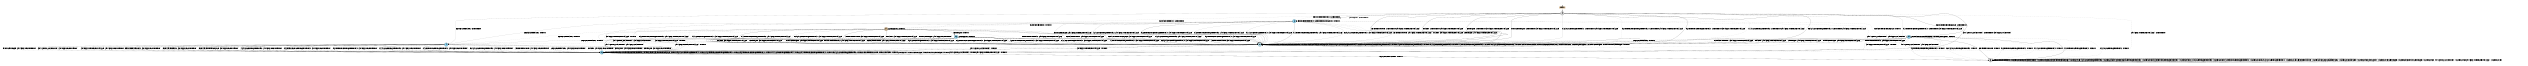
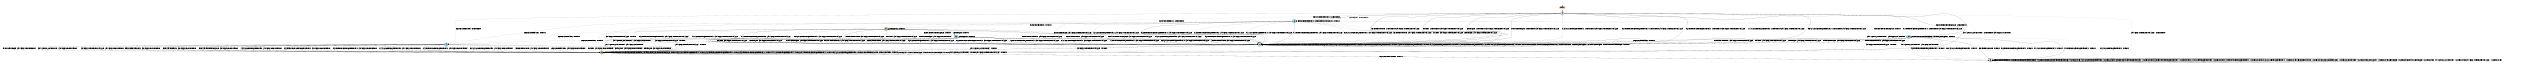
none -> (922, 32)
(602, 52) -> (602, 52)
